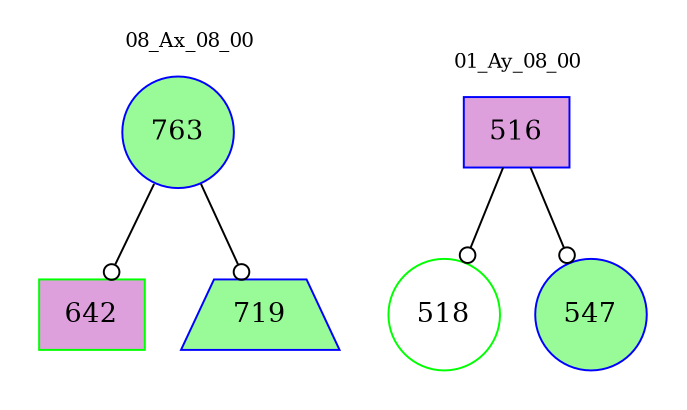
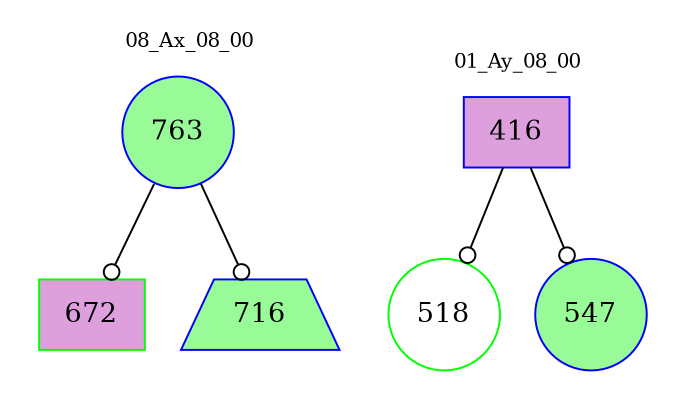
(517, 132) -> (517, 132)
(92, 315) -> (92, 315)
(260, 315) -> (260, 315)
